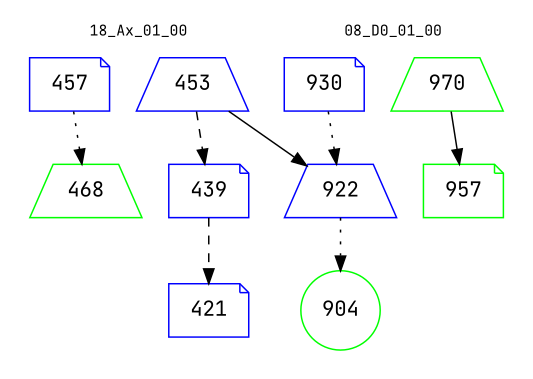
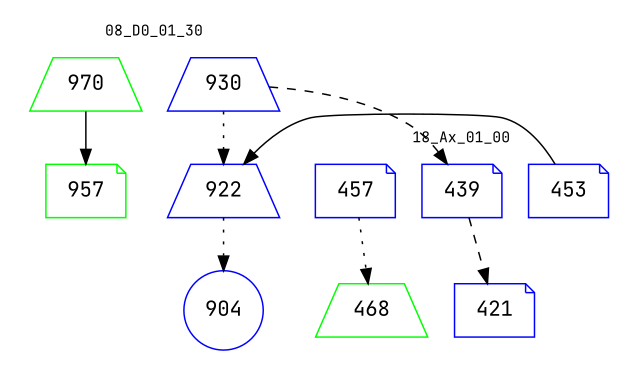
(394, 32) -> (155, 32)
(192, 84) -> (569, 191)
(324, 84) -> (224, 84)
(199, 130) -> (361, 103)
(341, 310) -> (224, 310)
